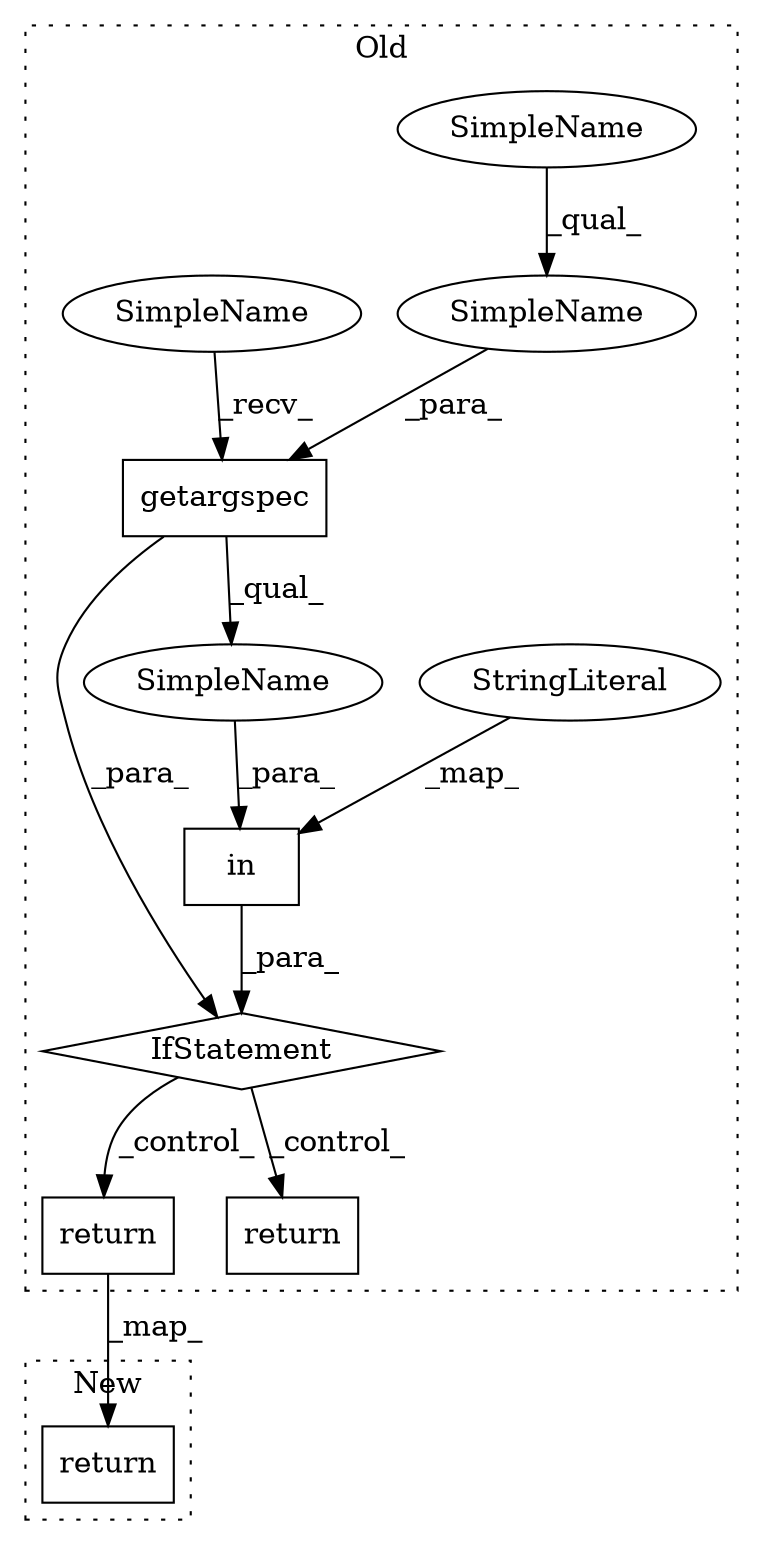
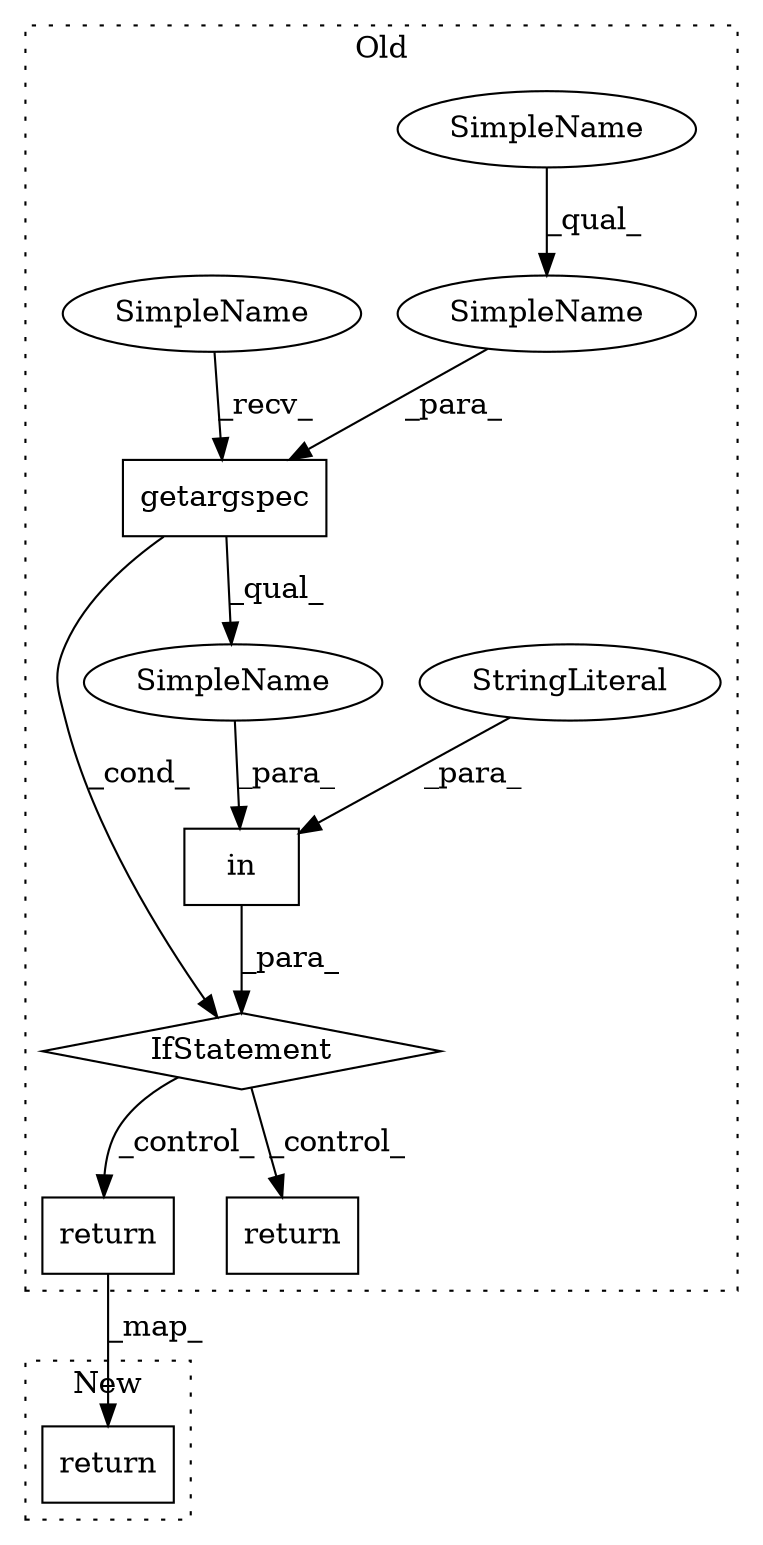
(140, 775) -> (140, 775)
(473, 775) -> (473, 775)
